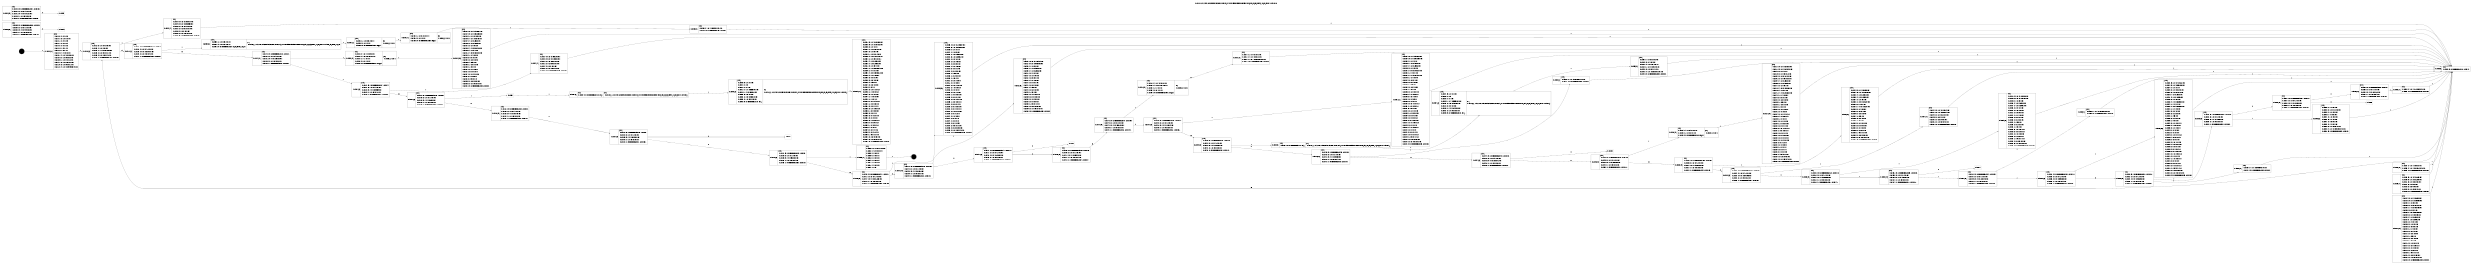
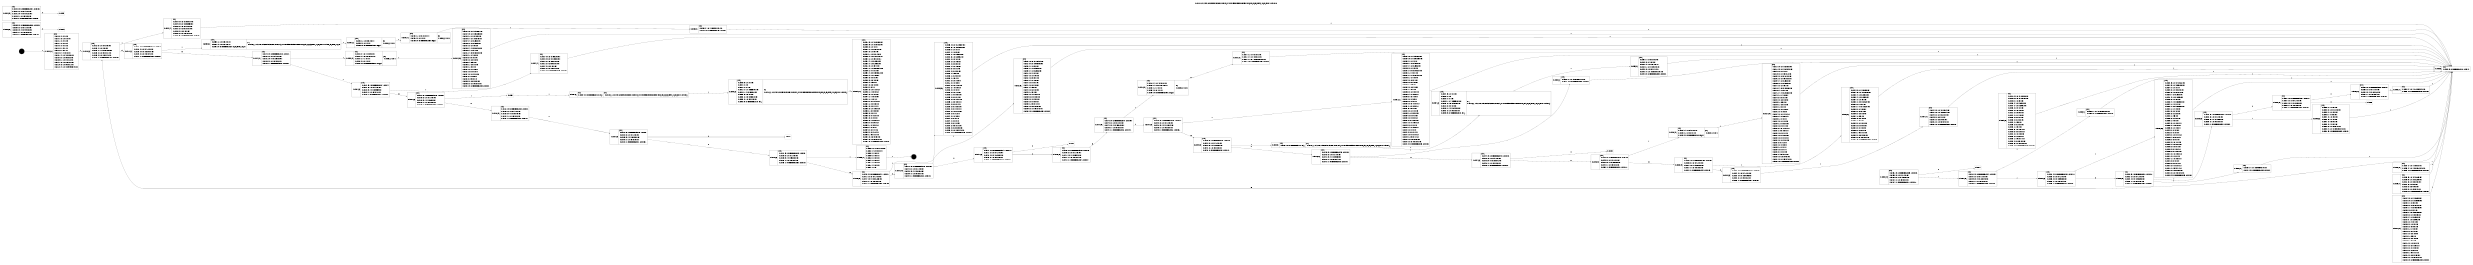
(1821, 177) -> none
